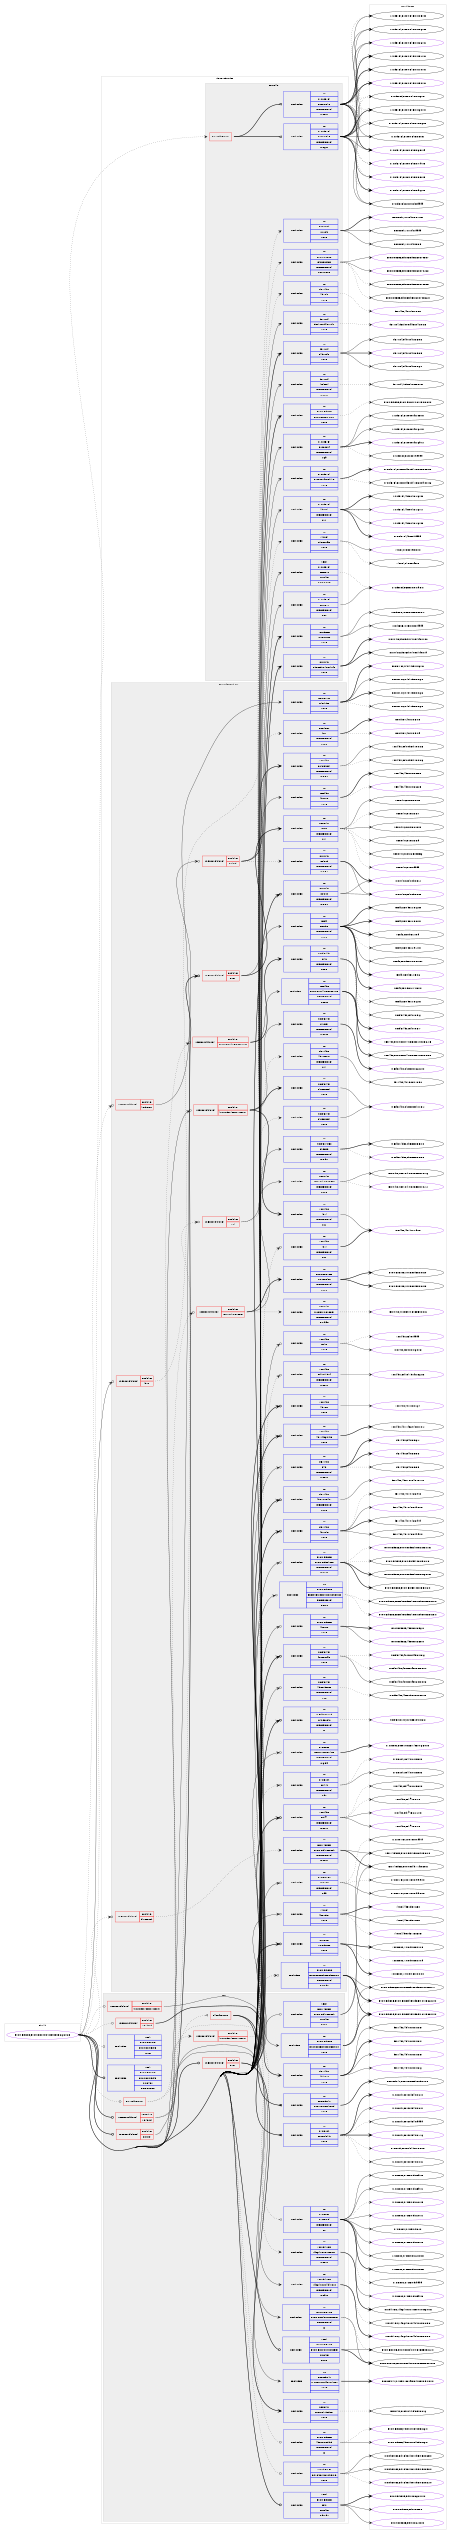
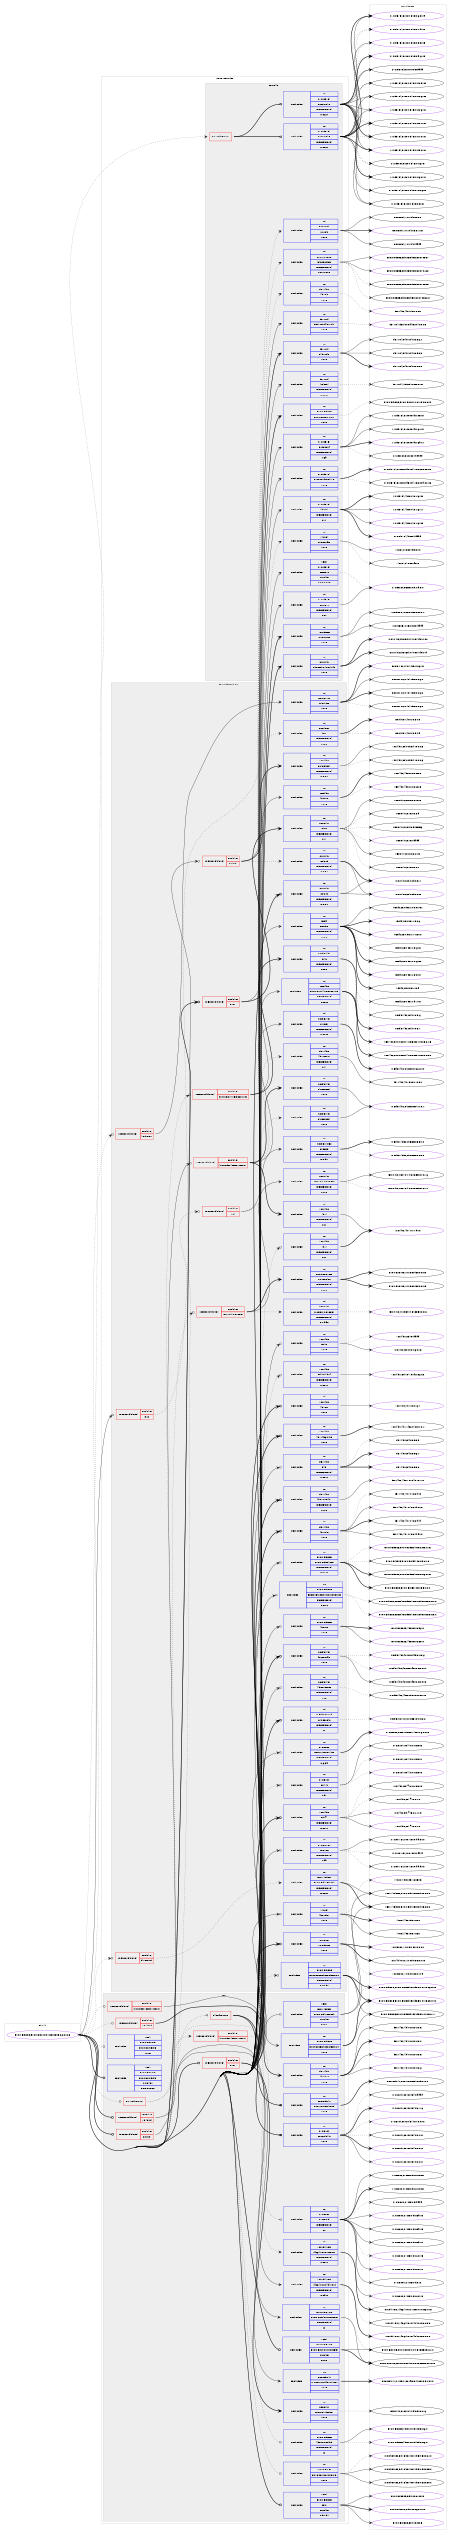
none -> (408, 1759)
(408, 1867) -> (408, 1907)
(408, 1947) -> (408, 1961)
